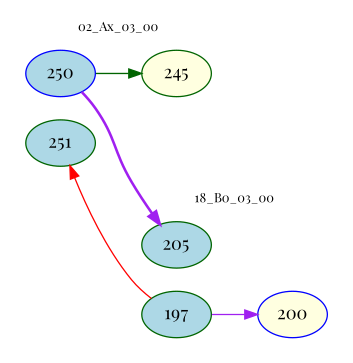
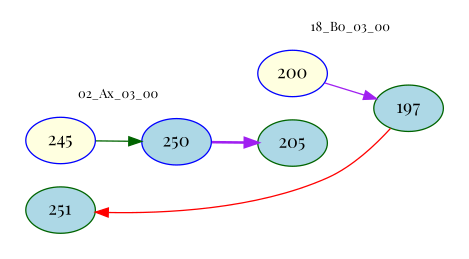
(112, 73) -> (112, 141)
(177, 73) -> (61, 140)
(228, 314) -> (344, 89)
